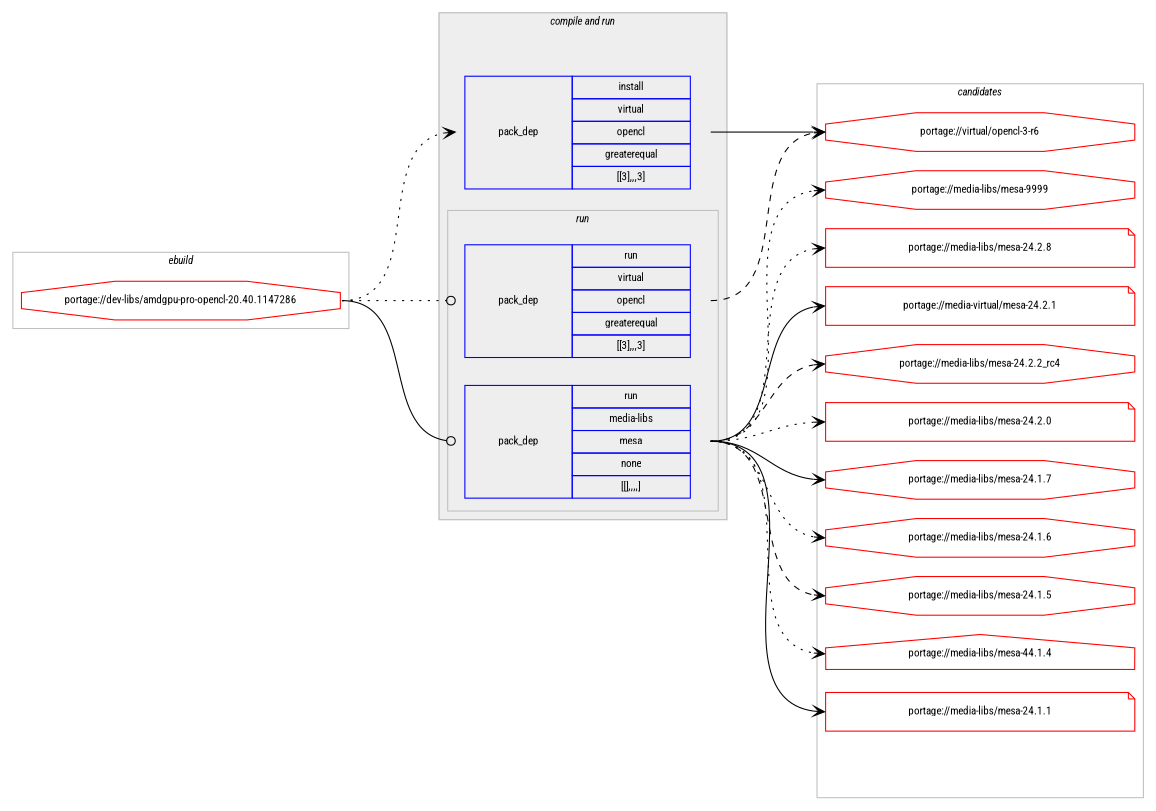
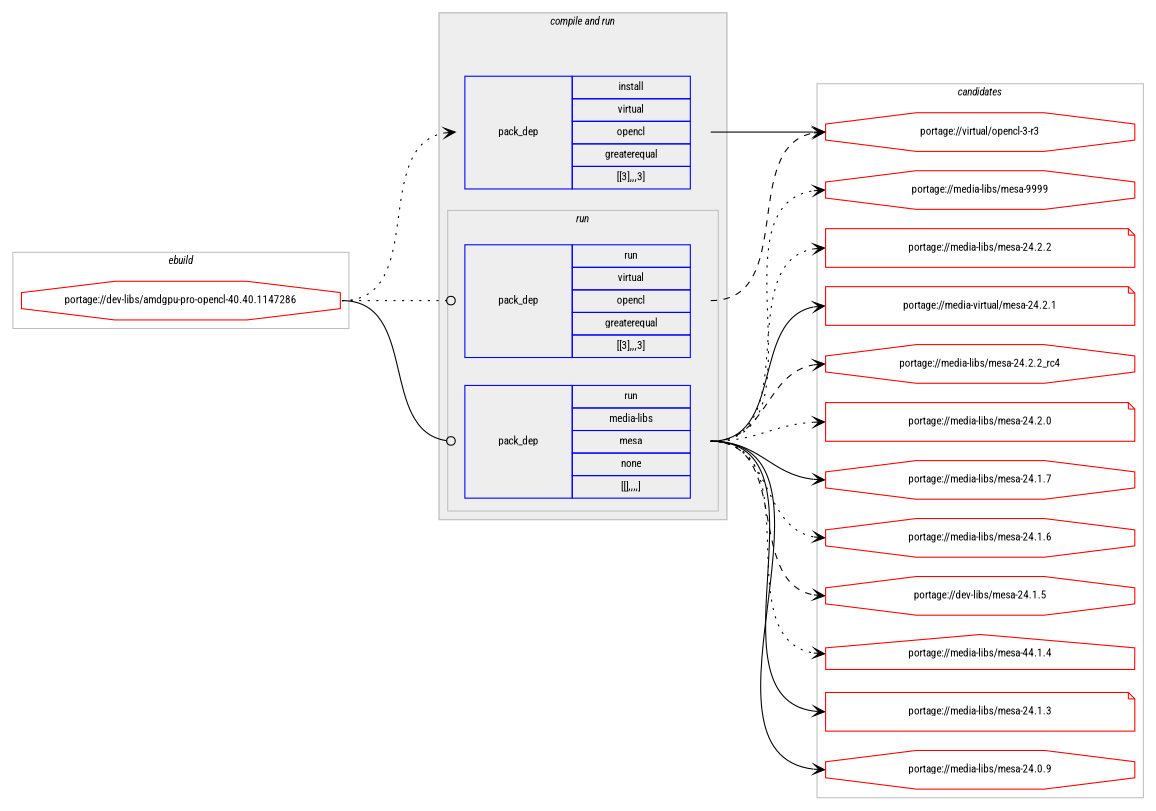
(980, 132) -> (980, 132)
(980, 248) -> (980, 248)
(181, 301) -> (181, 301)
(980, 596) -> (980, 596)
(980, 712) -> (980, 712)
none -> (980, 770)
